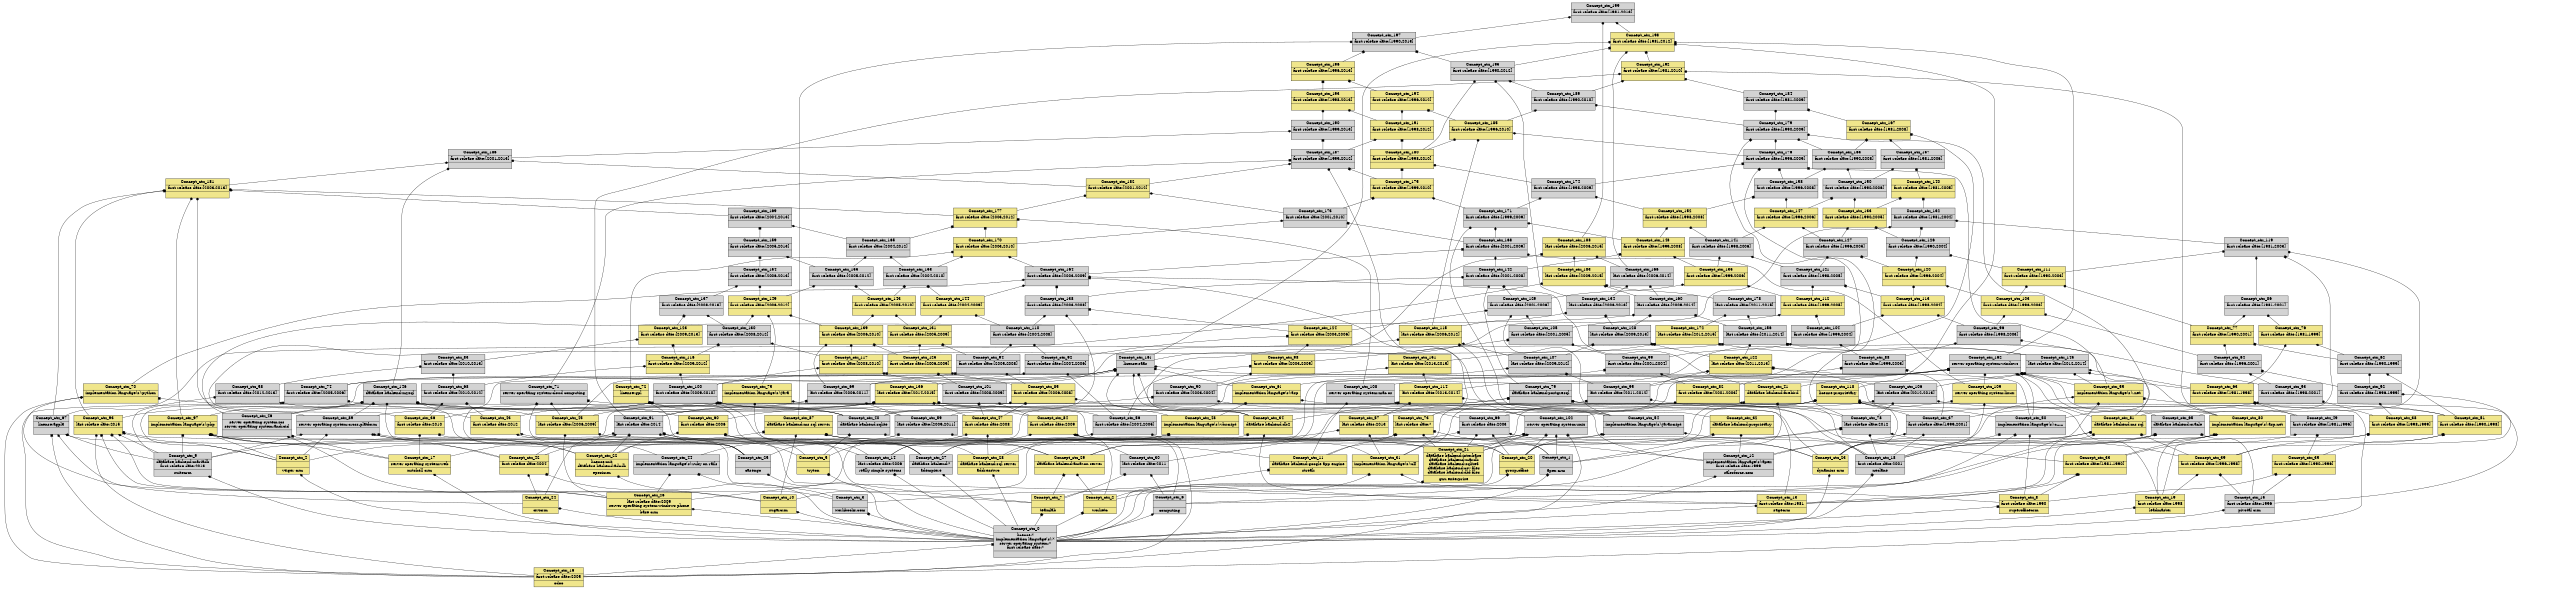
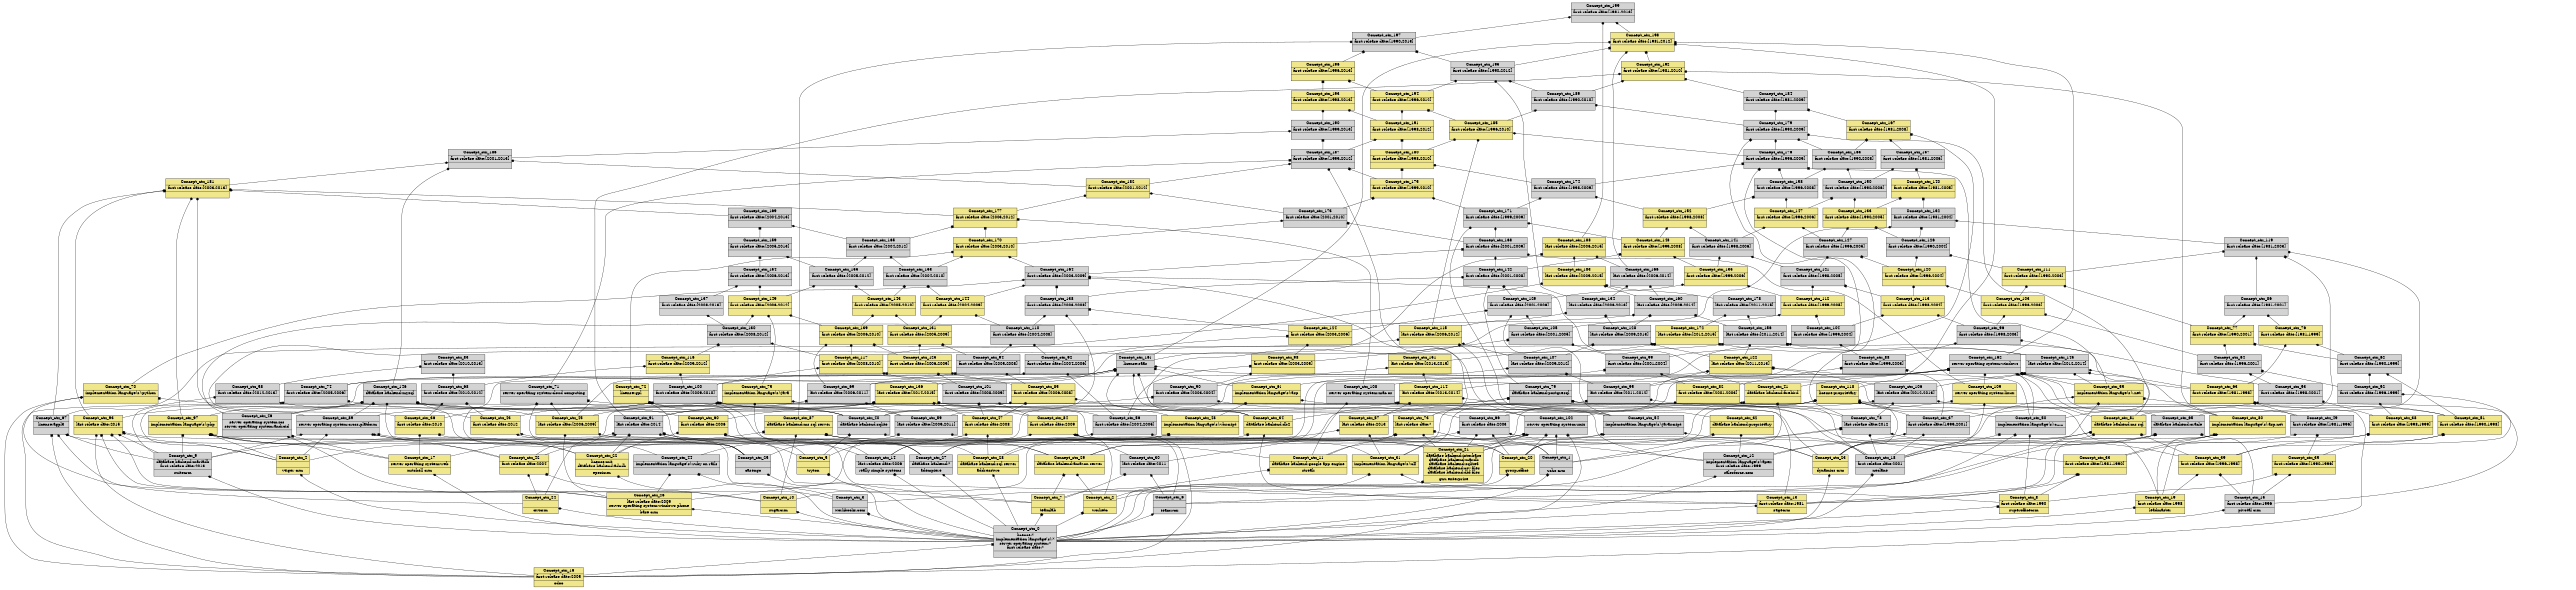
(1450, 115) -> (1441, 86)
(670, 335) -> none
(1556, 471) -> (1556, 471)
(1170, 510) -> (1170, 510)
